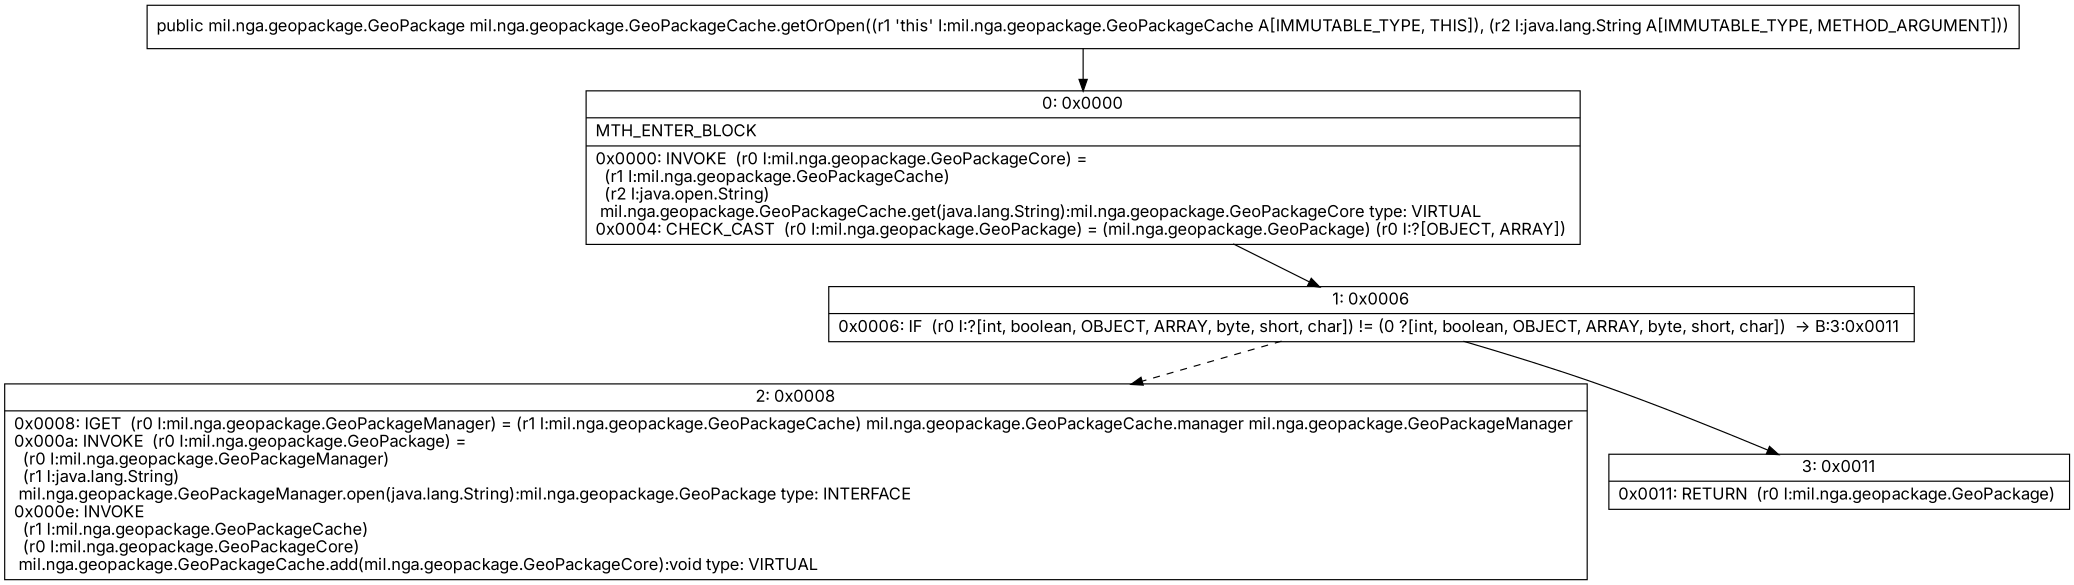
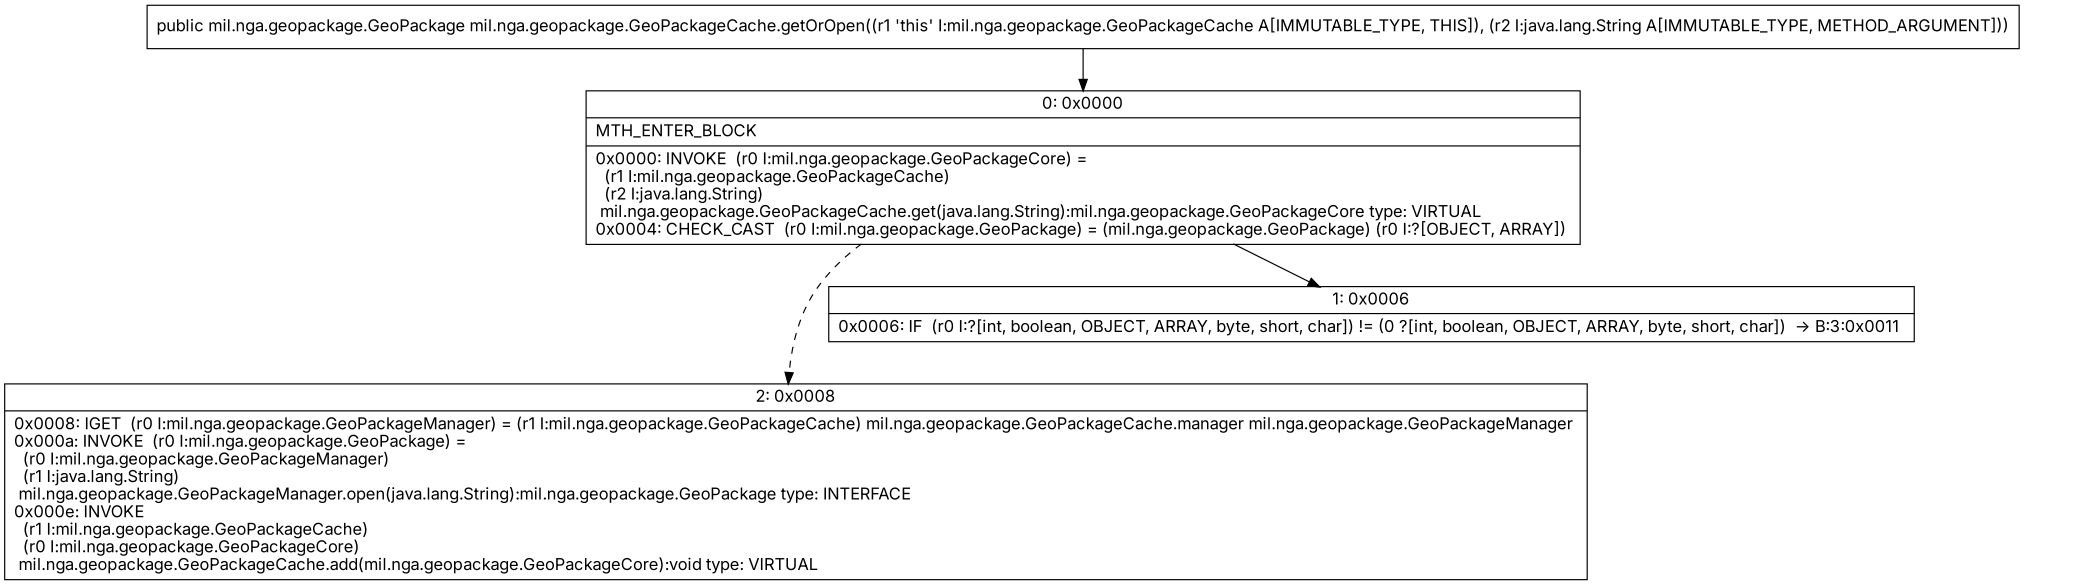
(683, 195) -> (680, 195)
(1212, 361) -> (810, 300)
(1839, 482) -> none
